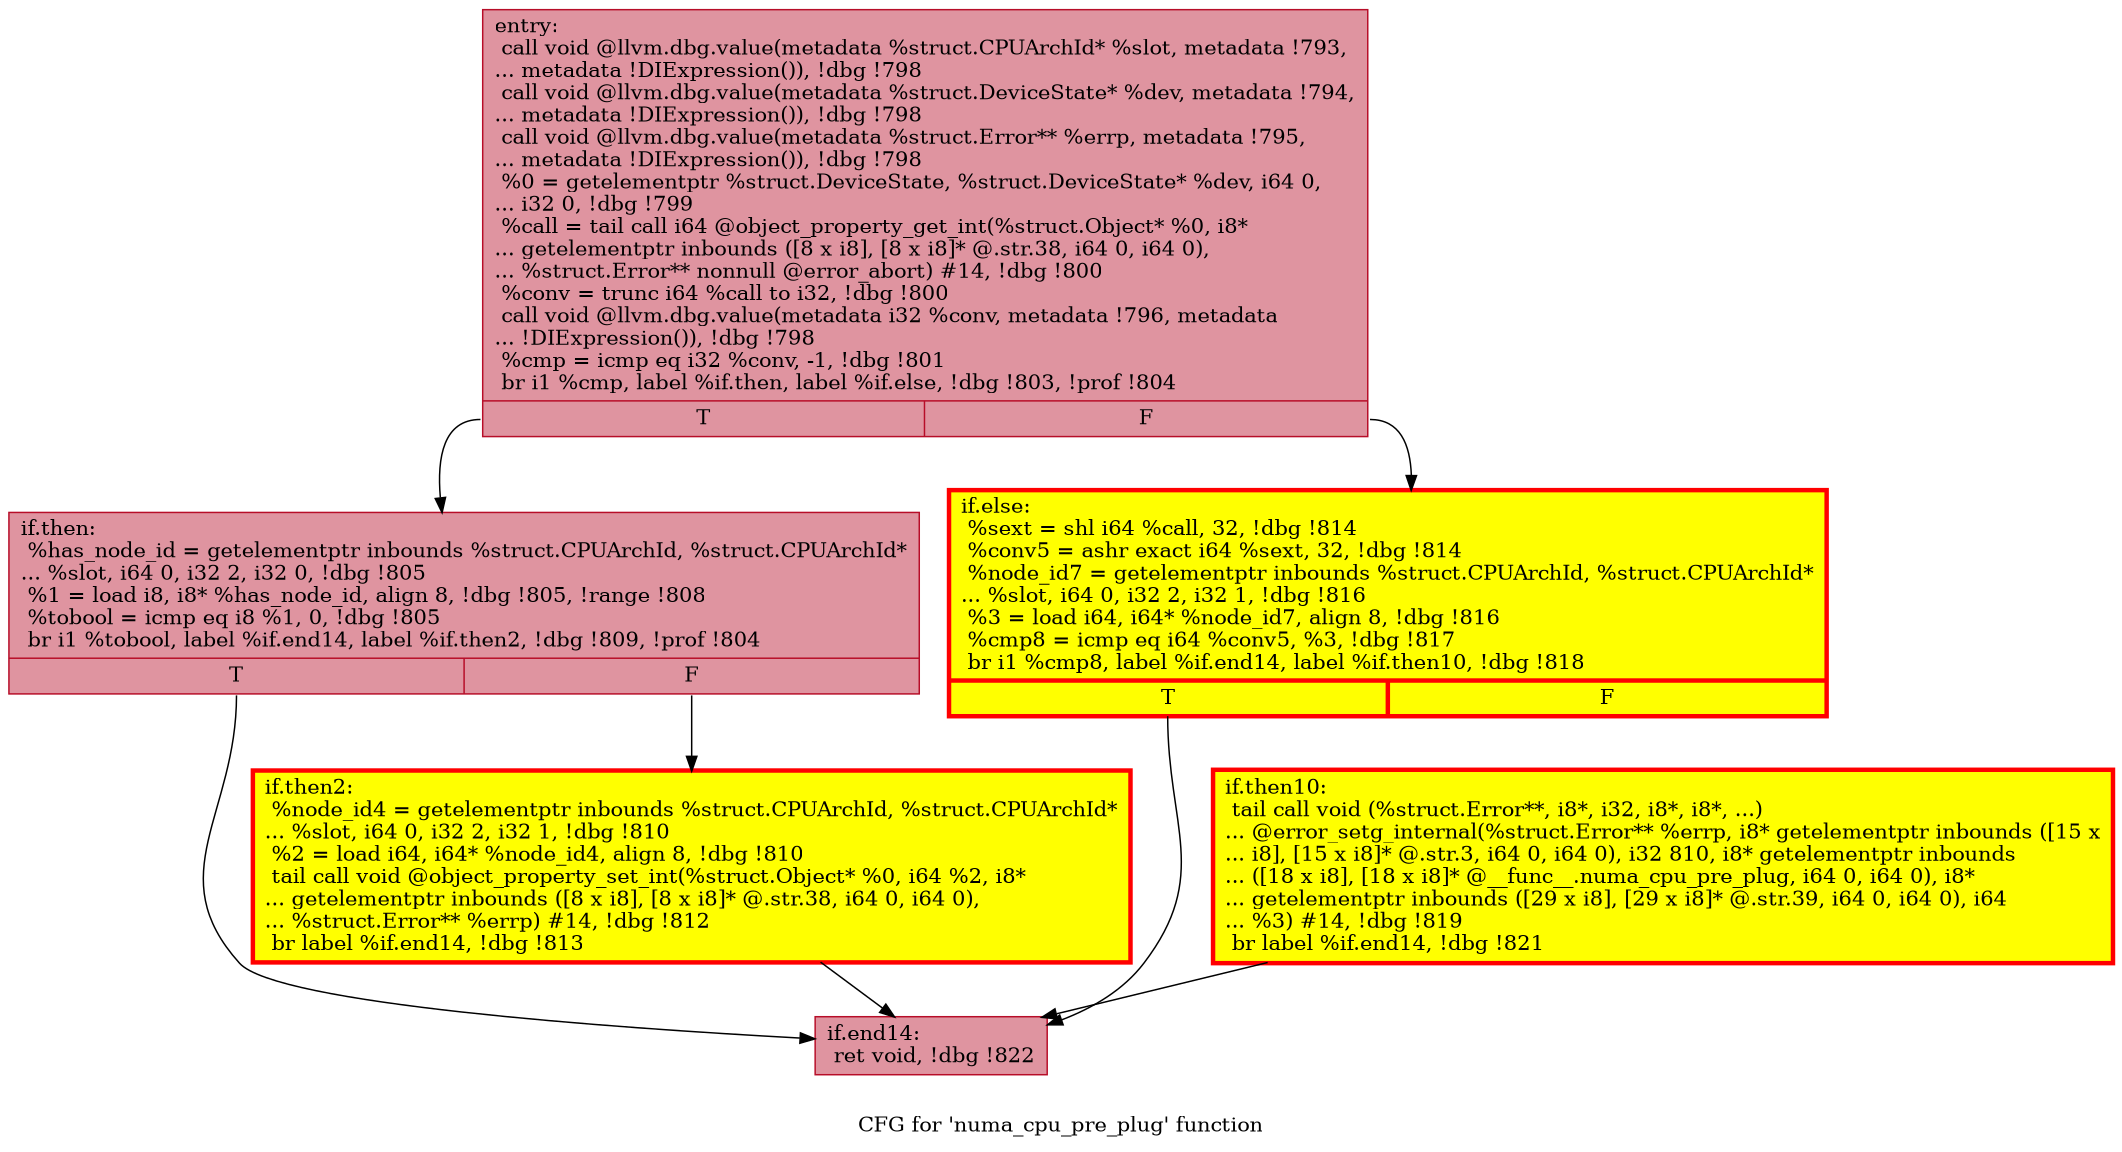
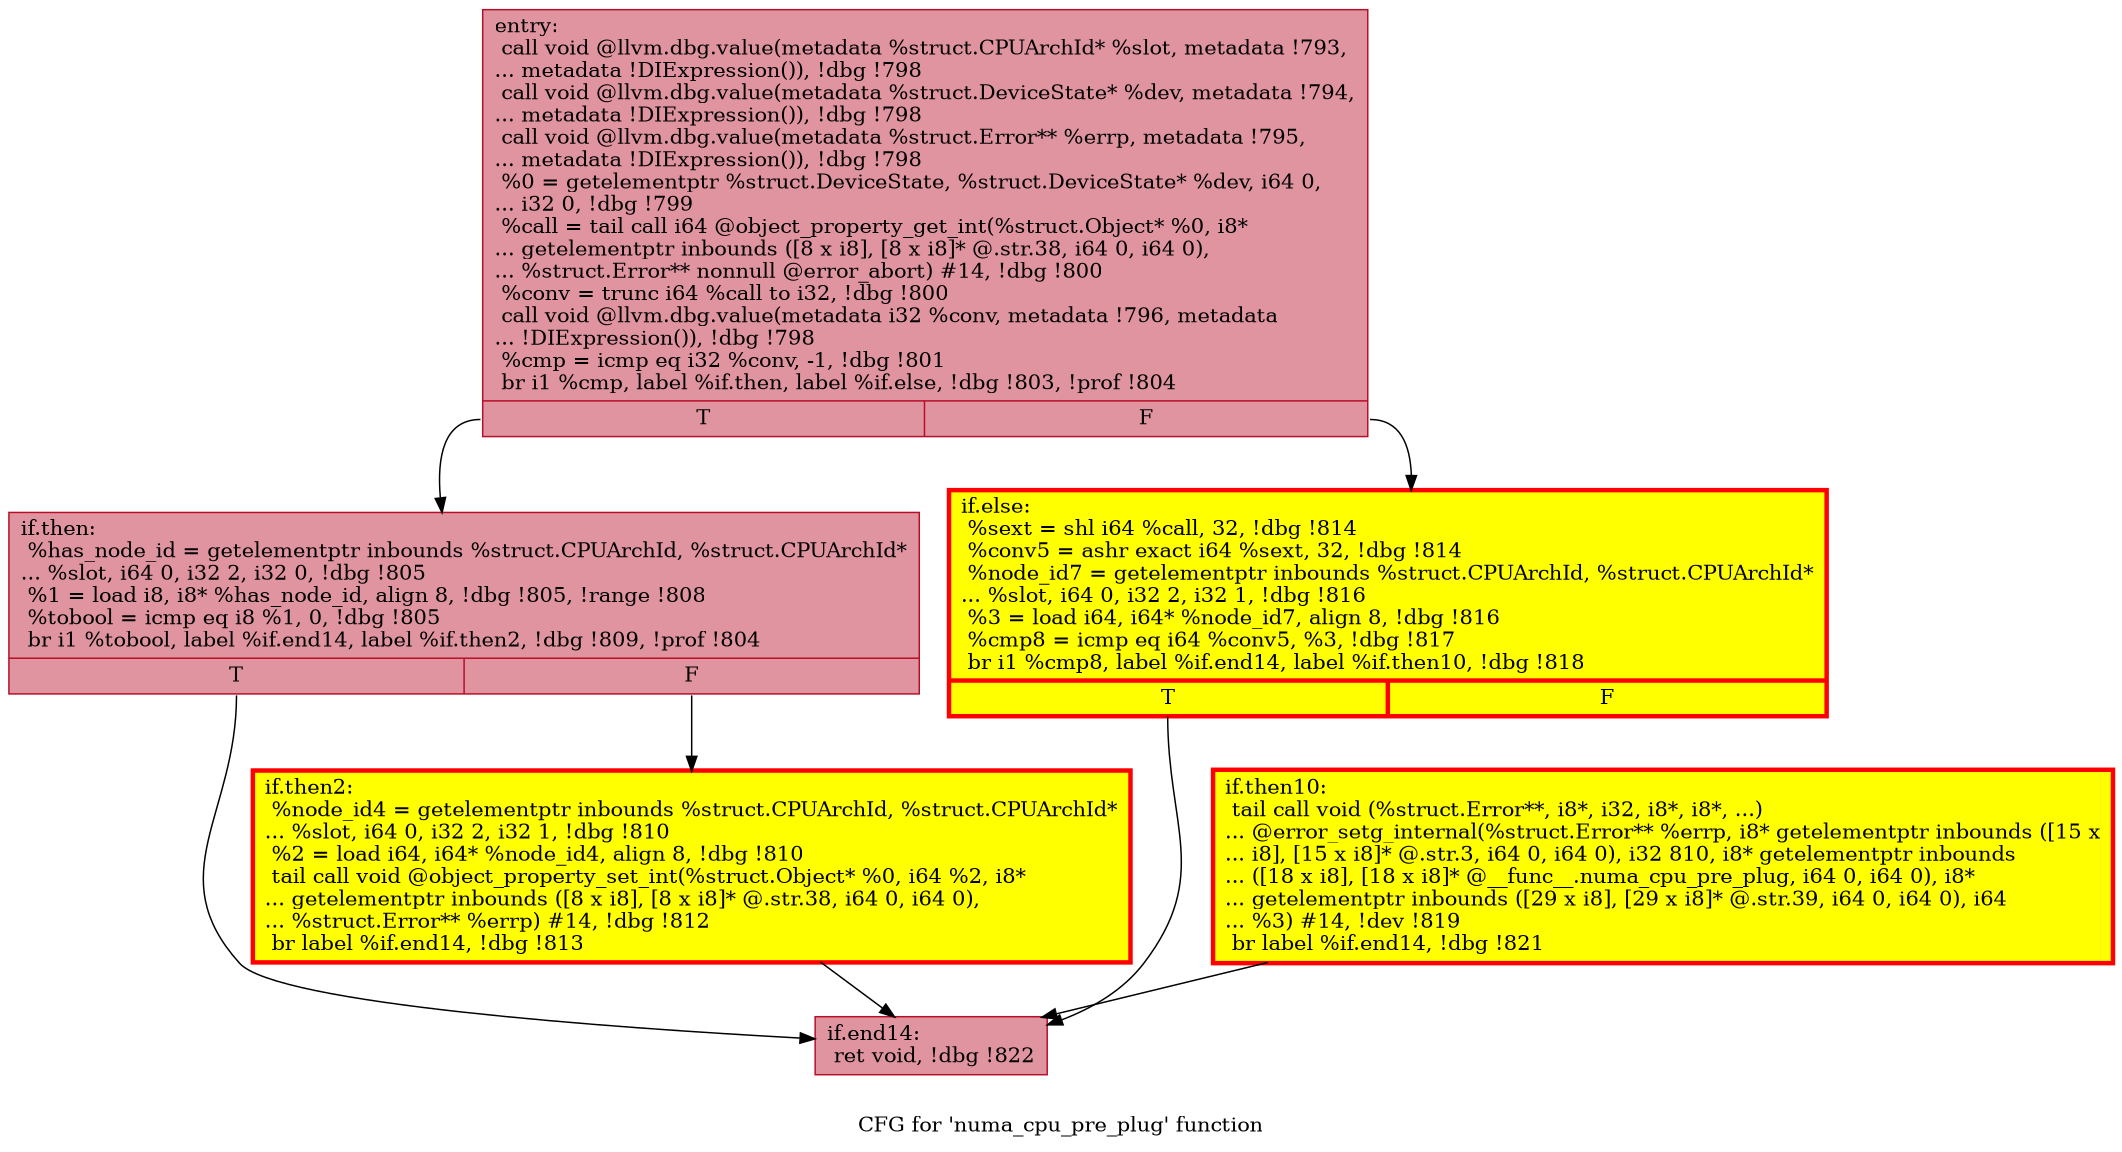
(1344, 922) -> (1343, 922)
